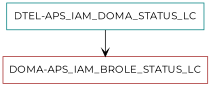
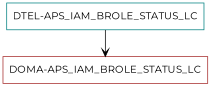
(105, 16) -> (105, 16)
